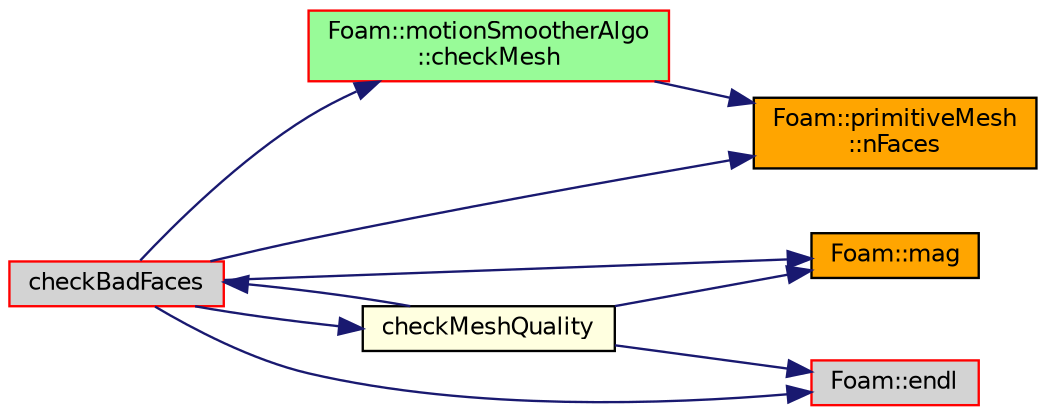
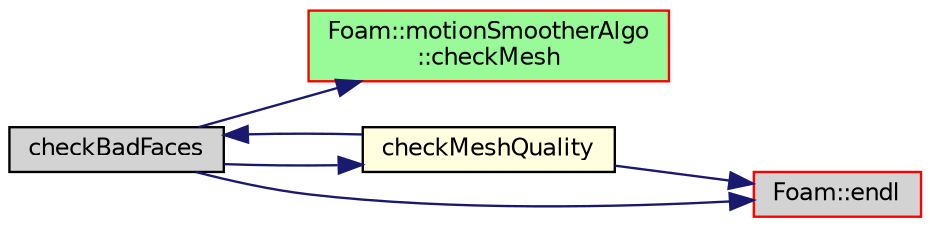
(895, 133) -> none
(895, 256) -> none
(117, 284) -> (117, 150)
